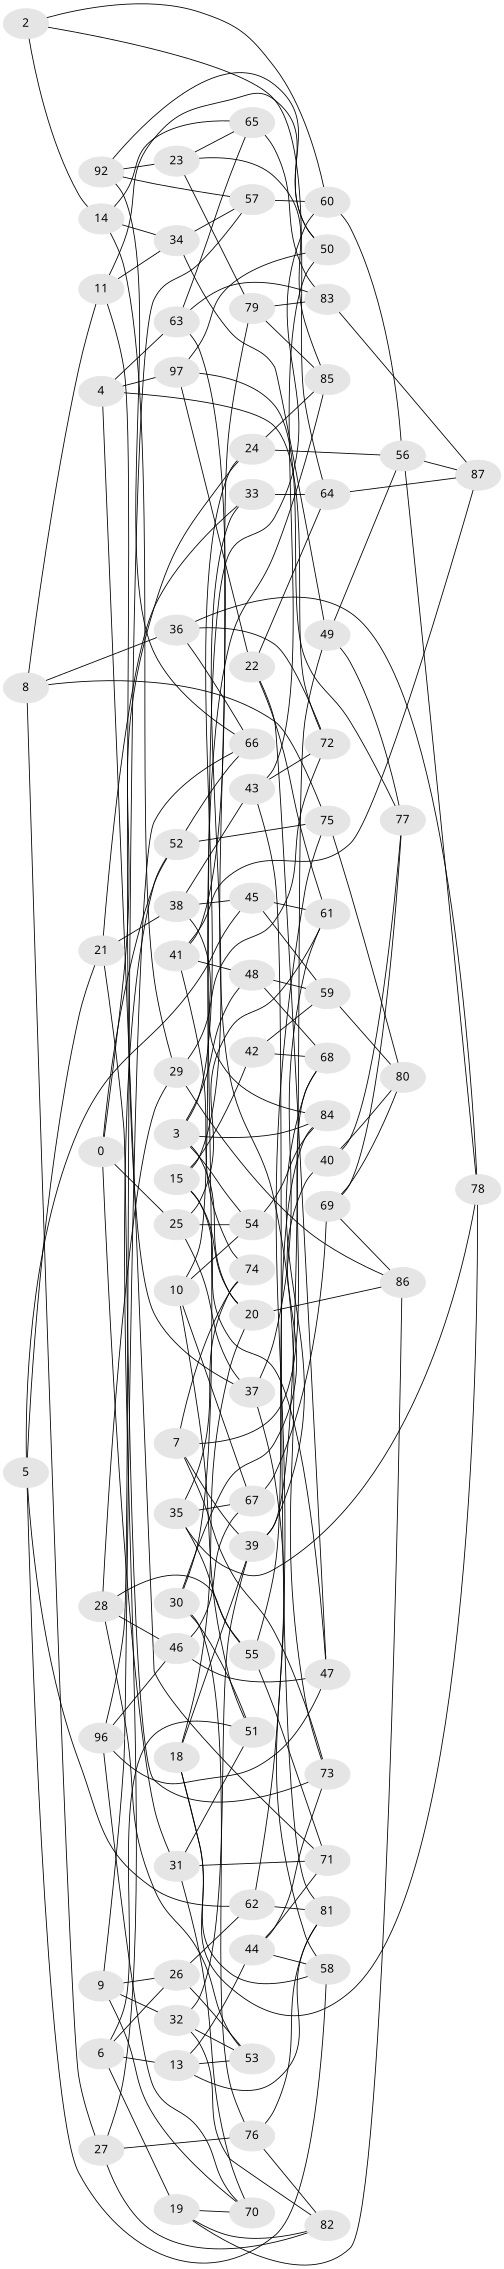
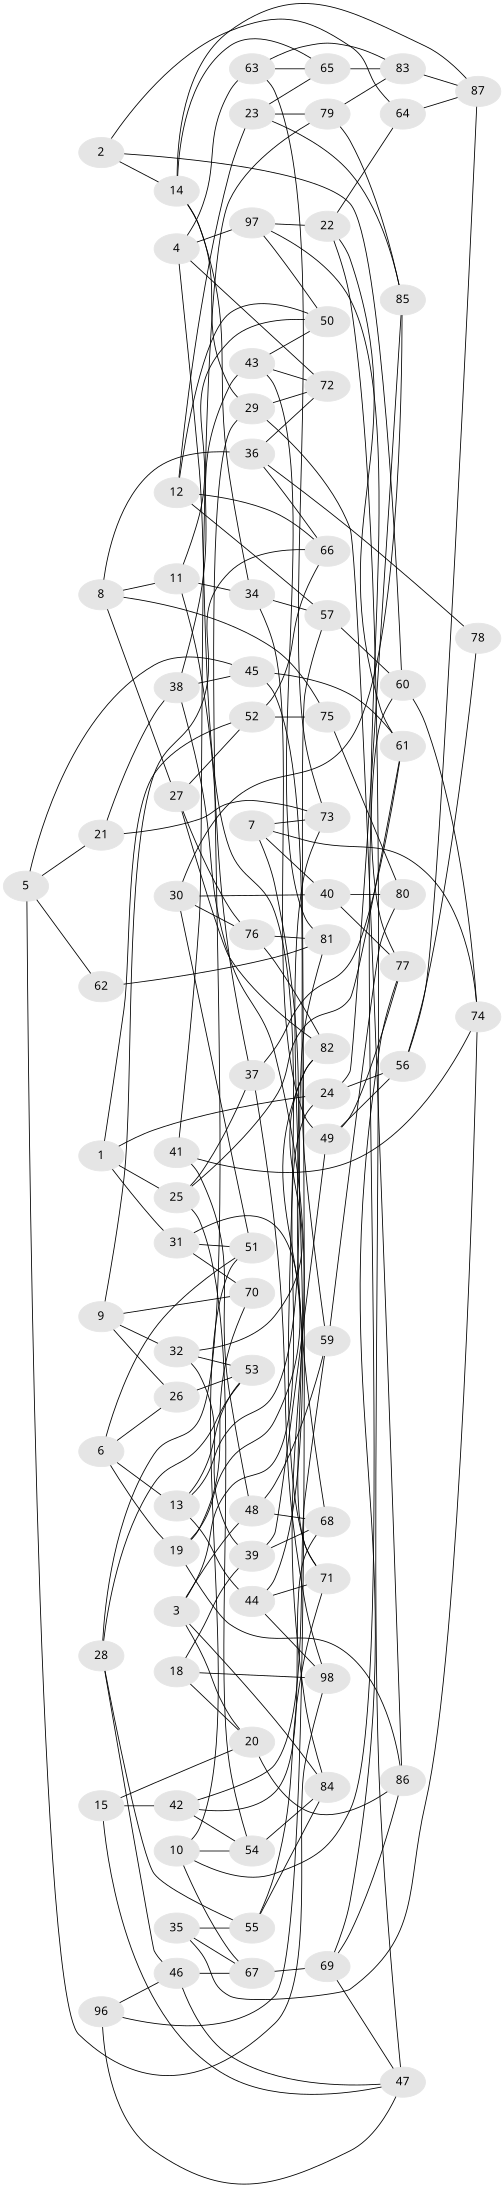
(101, 172) -> (177, 493)
(383, 324) -> (457, 847)
(252, 494) -> none
(375, 795) -> (276, 8)
(373, 1145) -> (365, 2024)
(101, 1152) -> (101, 1156)
(216, 1179) -> (214, 1828)
(280, 1362) -> none
(384, 1455) -> none
(221, 1512) -> (290, 860)
(433, 1787) -> none
(227, 1928) -> none
(327, 1969) -> (327, 1679)
(140, 2029) -> none
